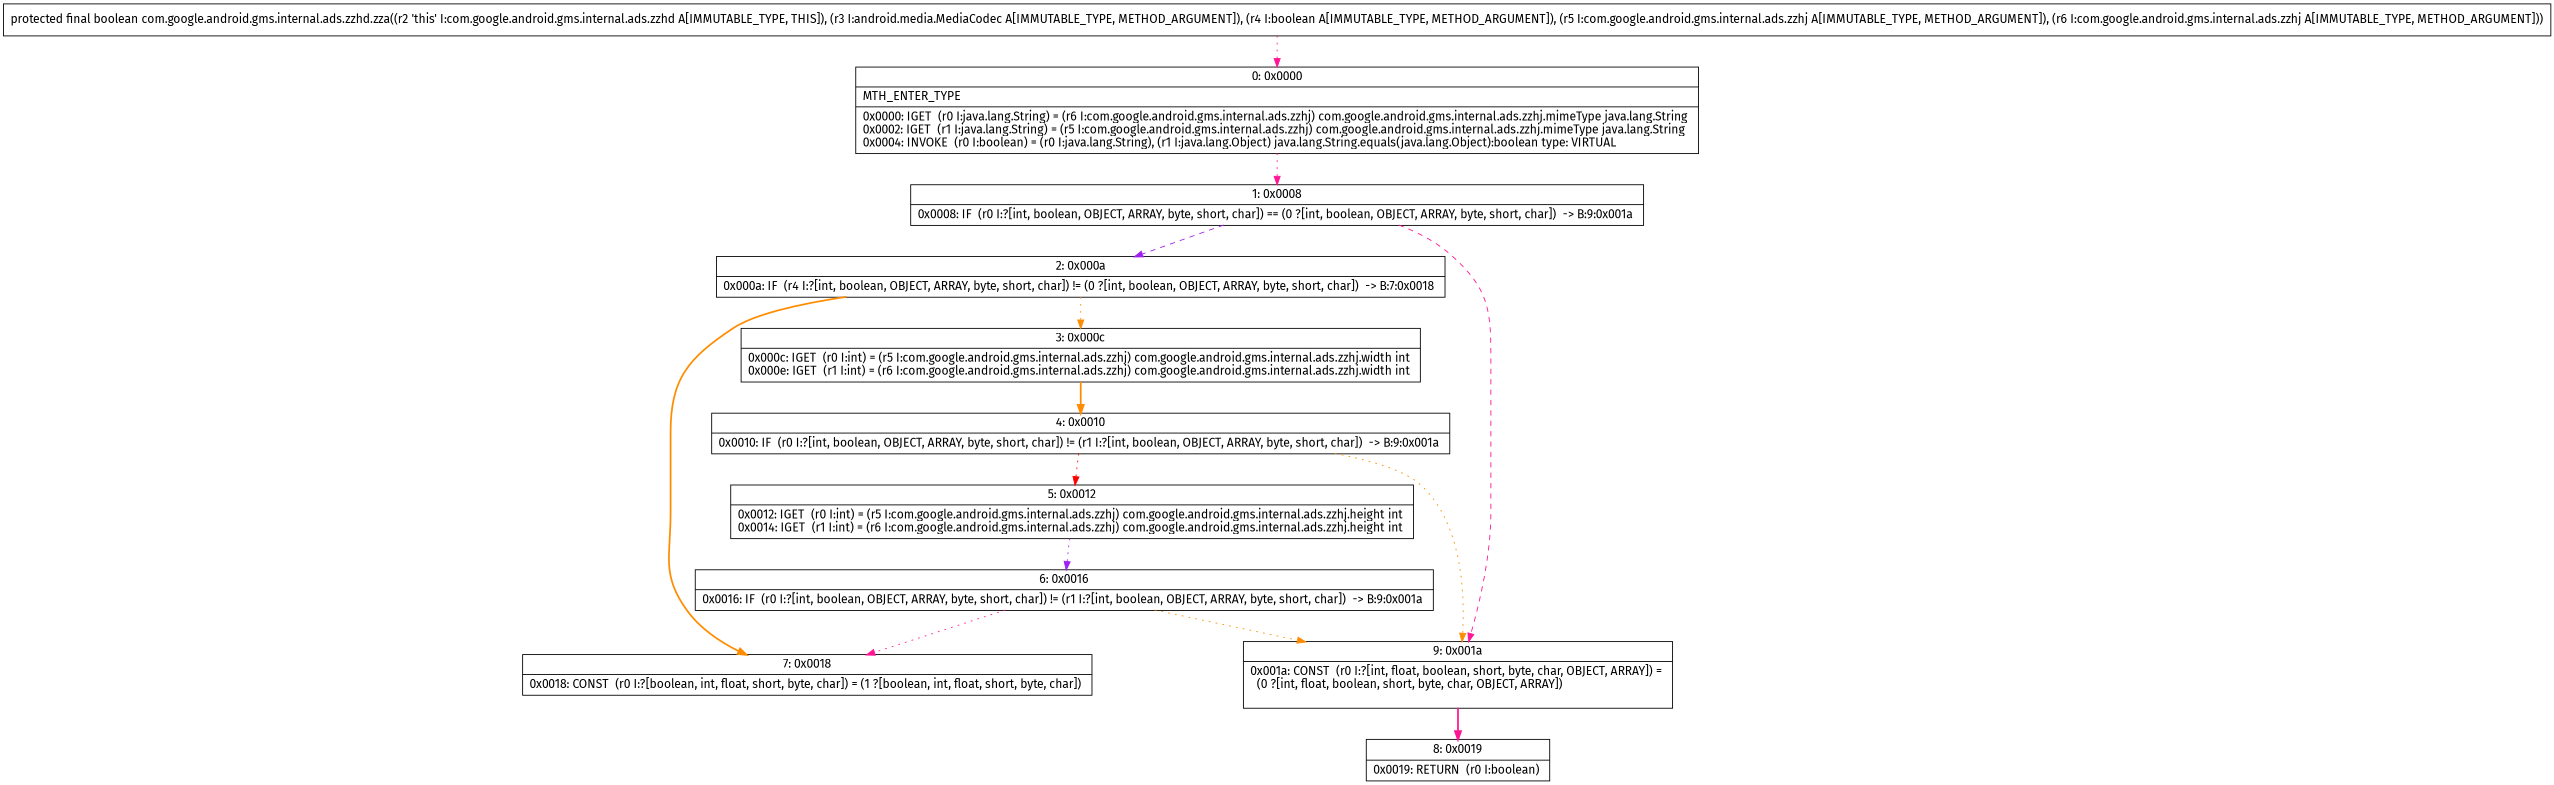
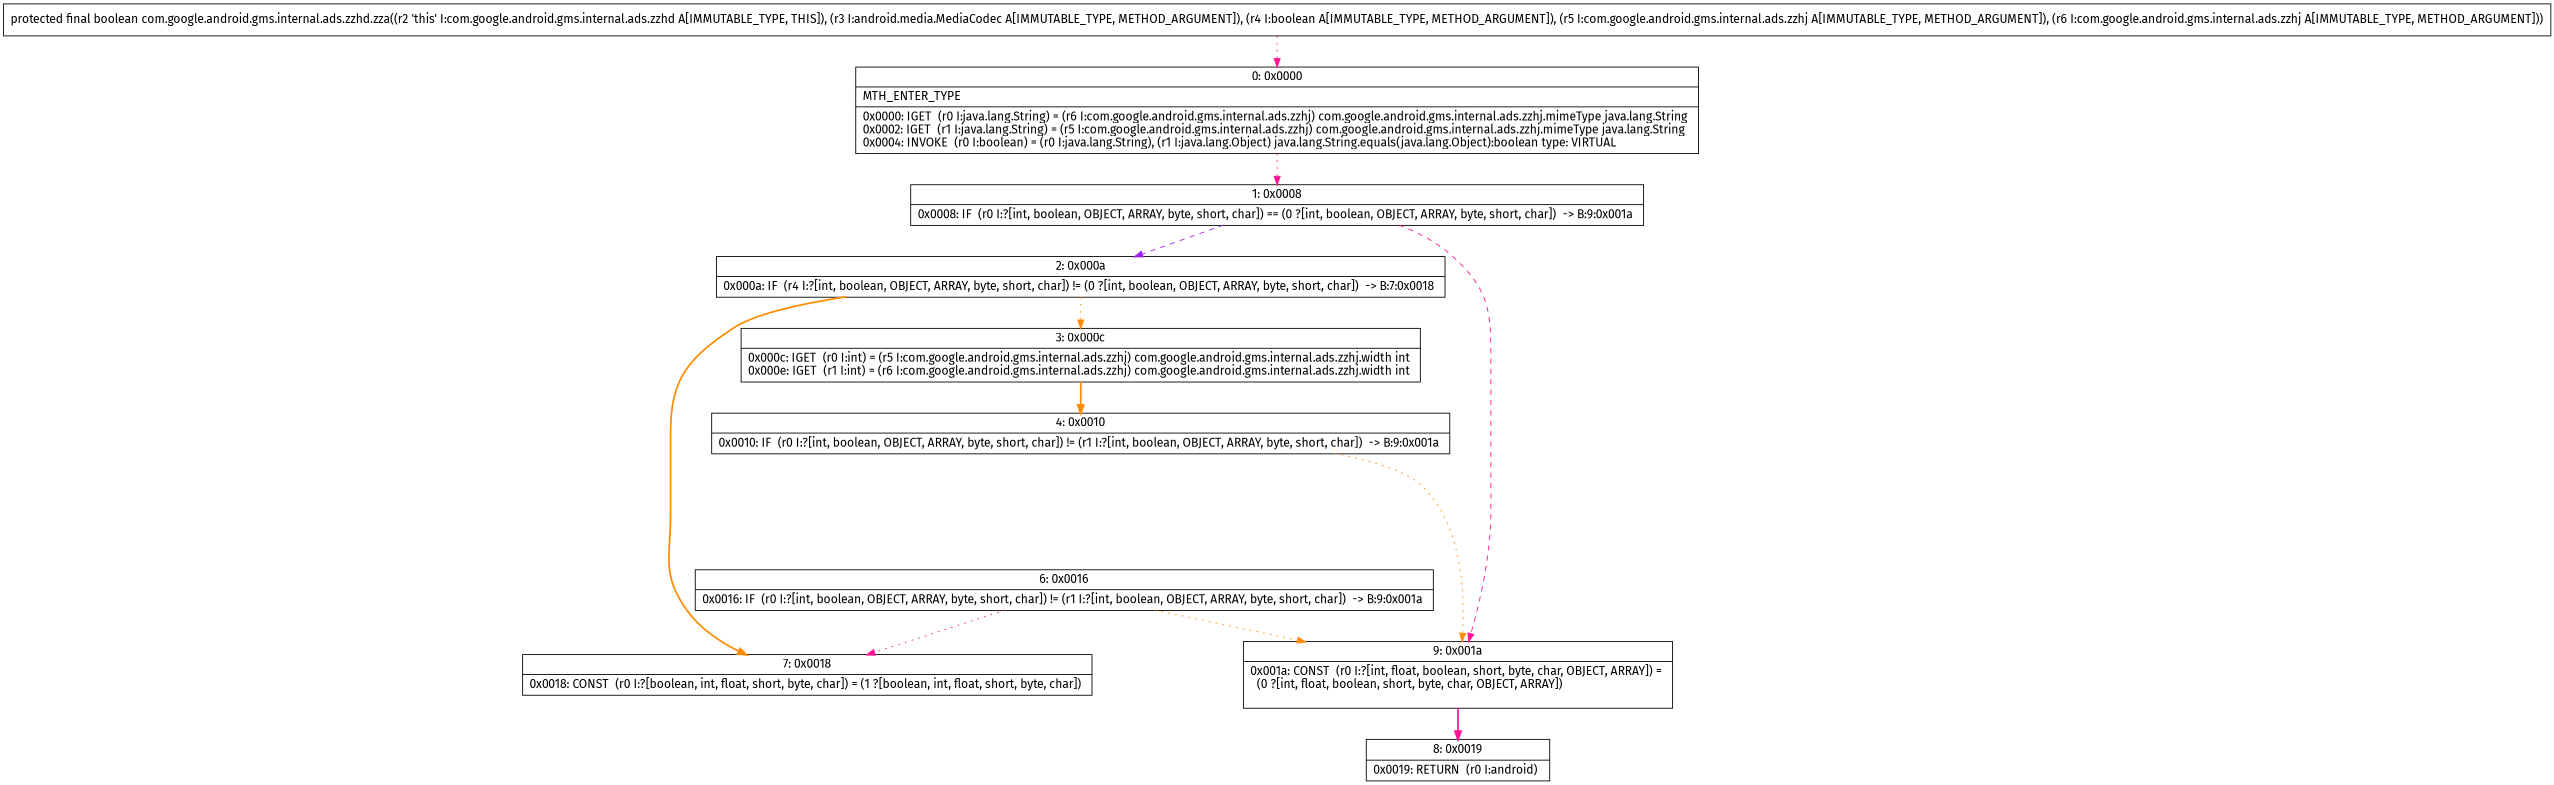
(1072, 512) -> none
(1458, 770) -> (1457, 770)
